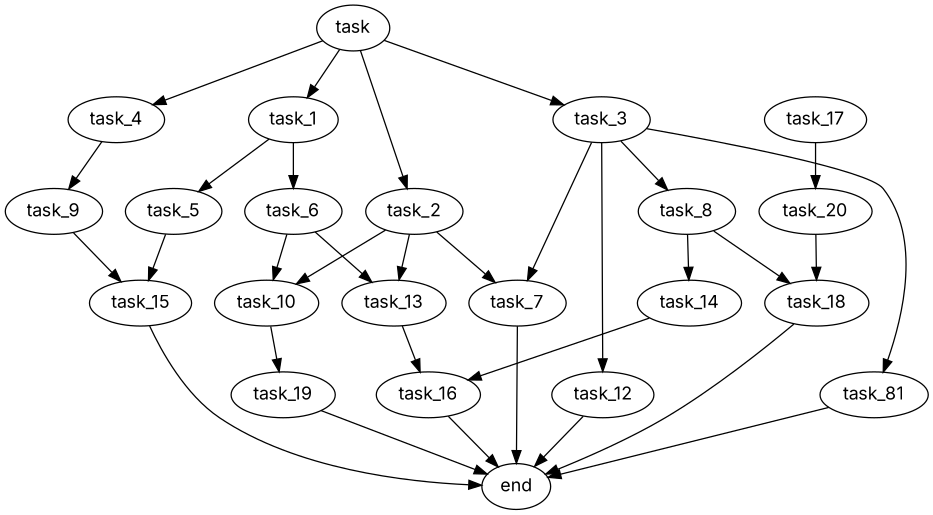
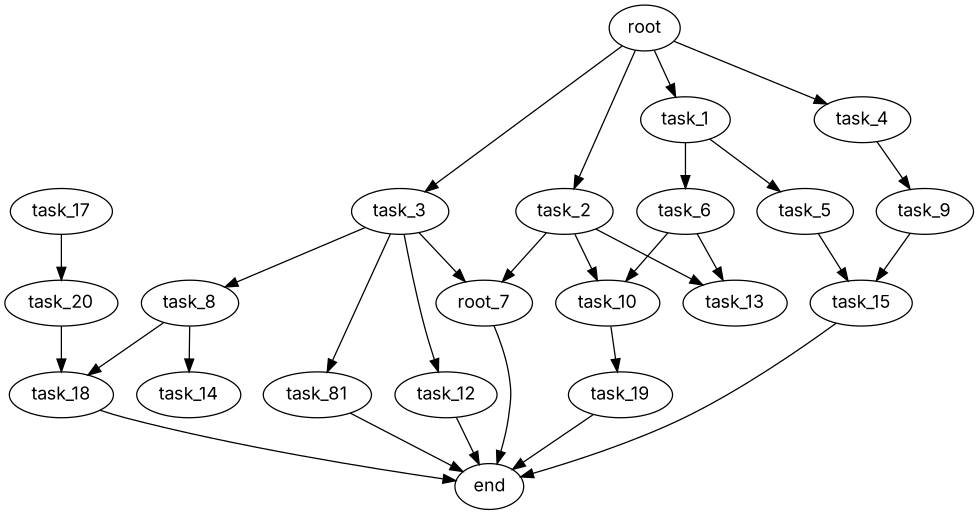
(353, 28) -> (645, 28)
(518, 303) -> (484, 303)
(428, 395) -> none
